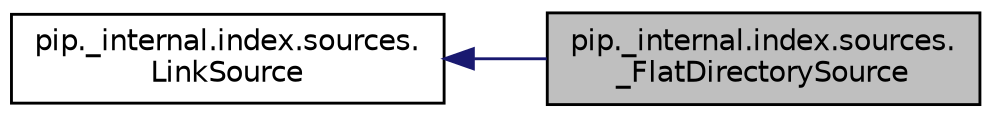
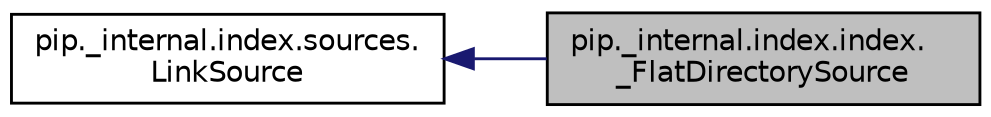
(764, 59) -> (764, 59)
